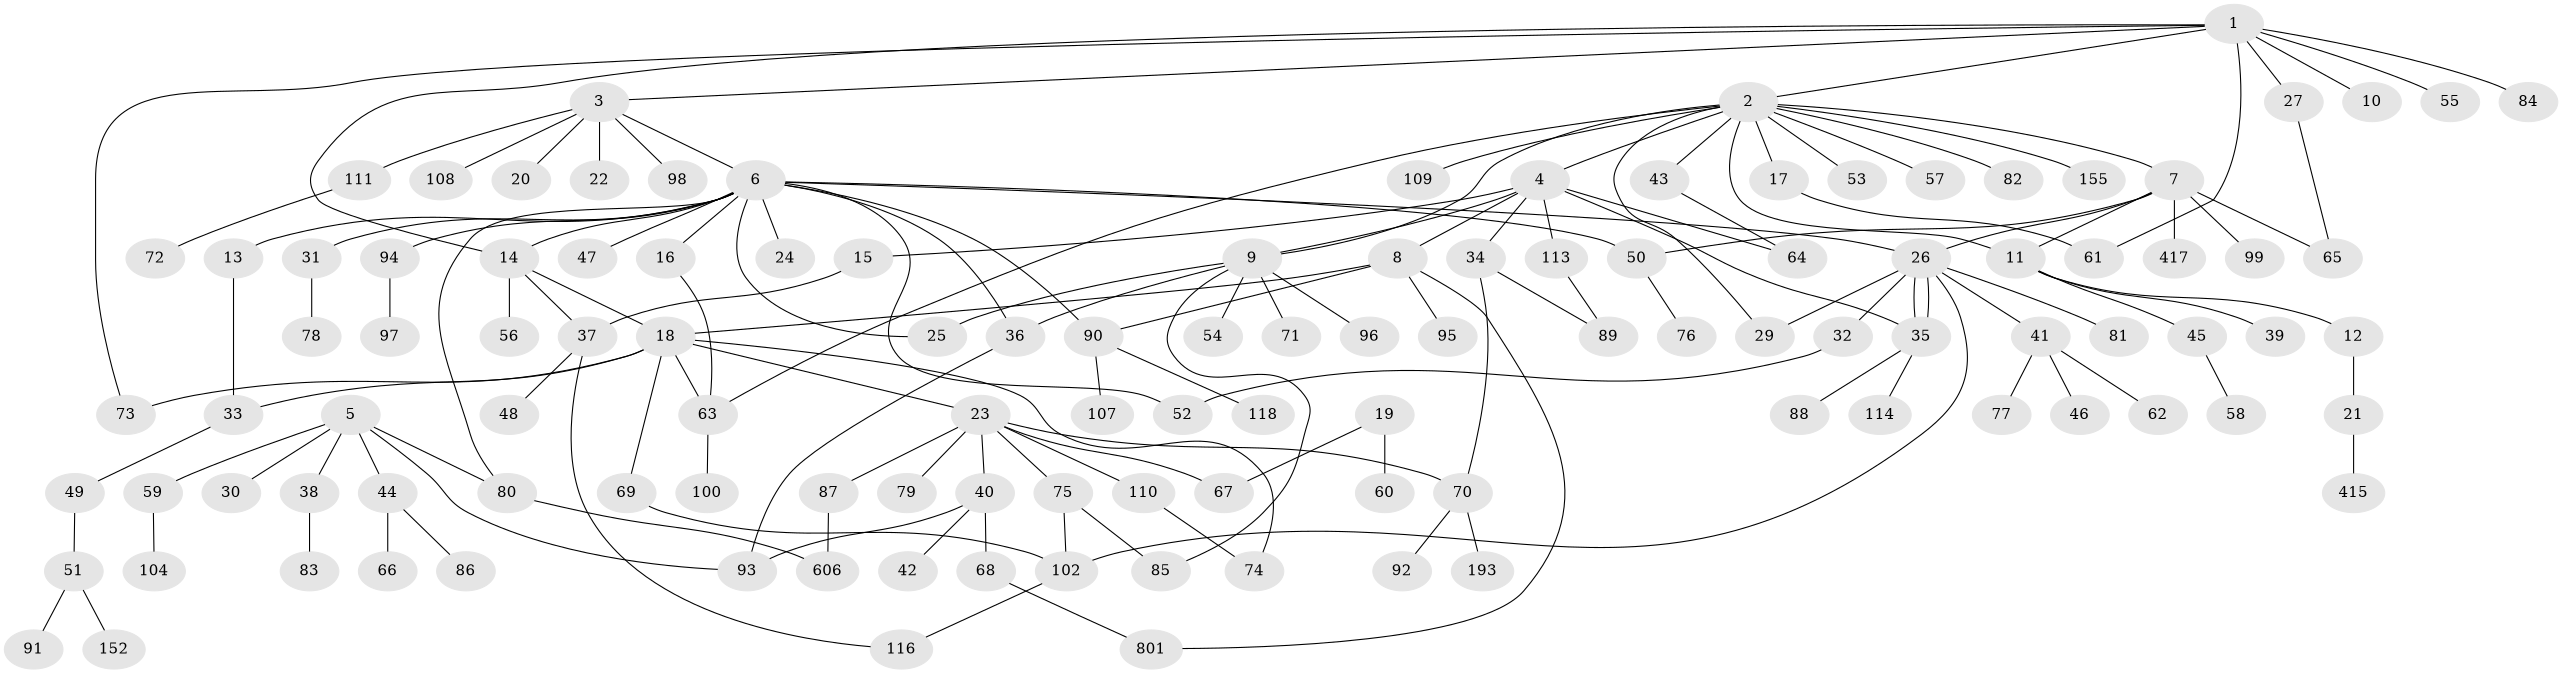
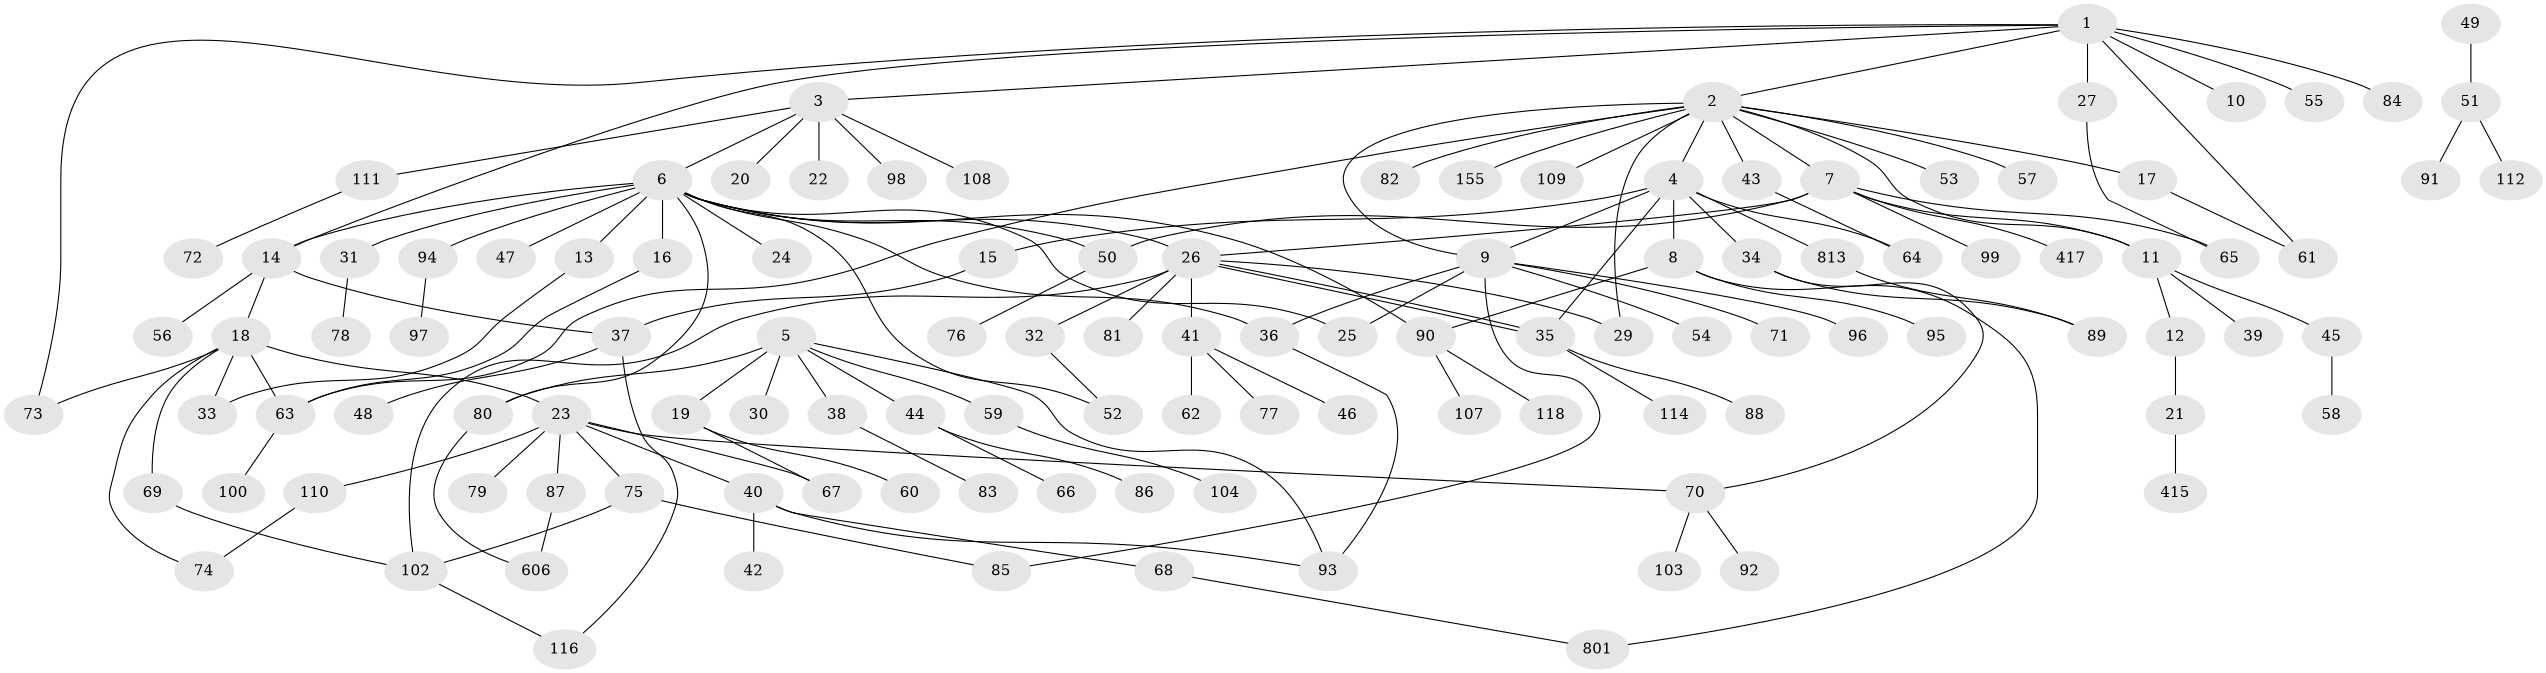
(1556, 258) -> (1832, 258)
(1084, 300) -> none
none -> (734, 376)
(154, 454) -> none
(1483, 571) -> (1669, 571)
(114, 649) -> (2511, 180)
